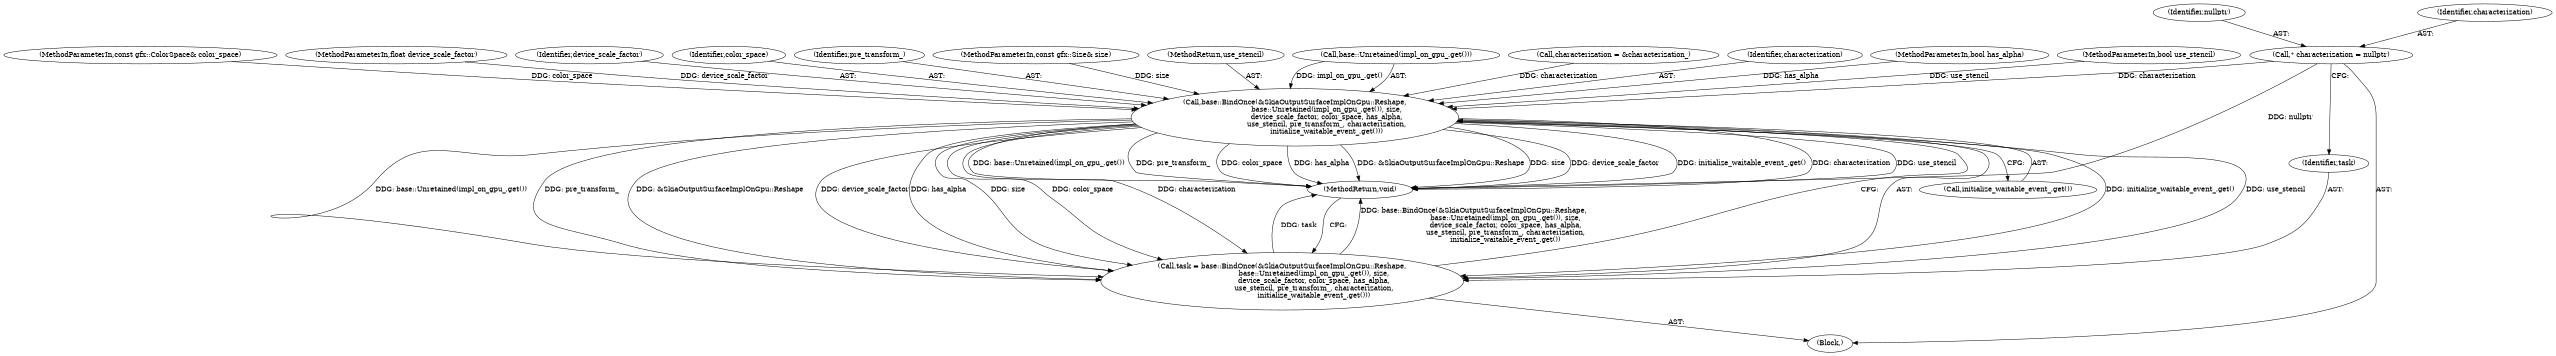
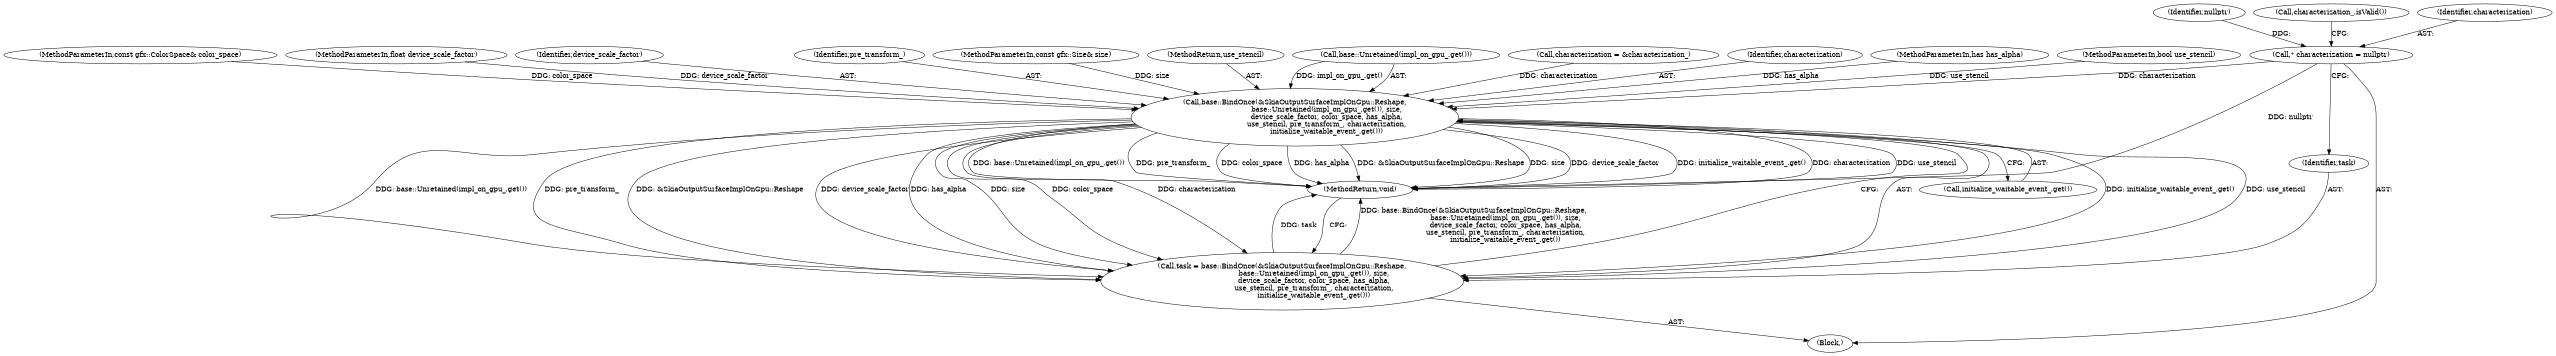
none -> (2331, 13)
(2283, 34) -> (2283, 34)
(729, 55) -> none
(1960, 55) -> (1960, 55)
